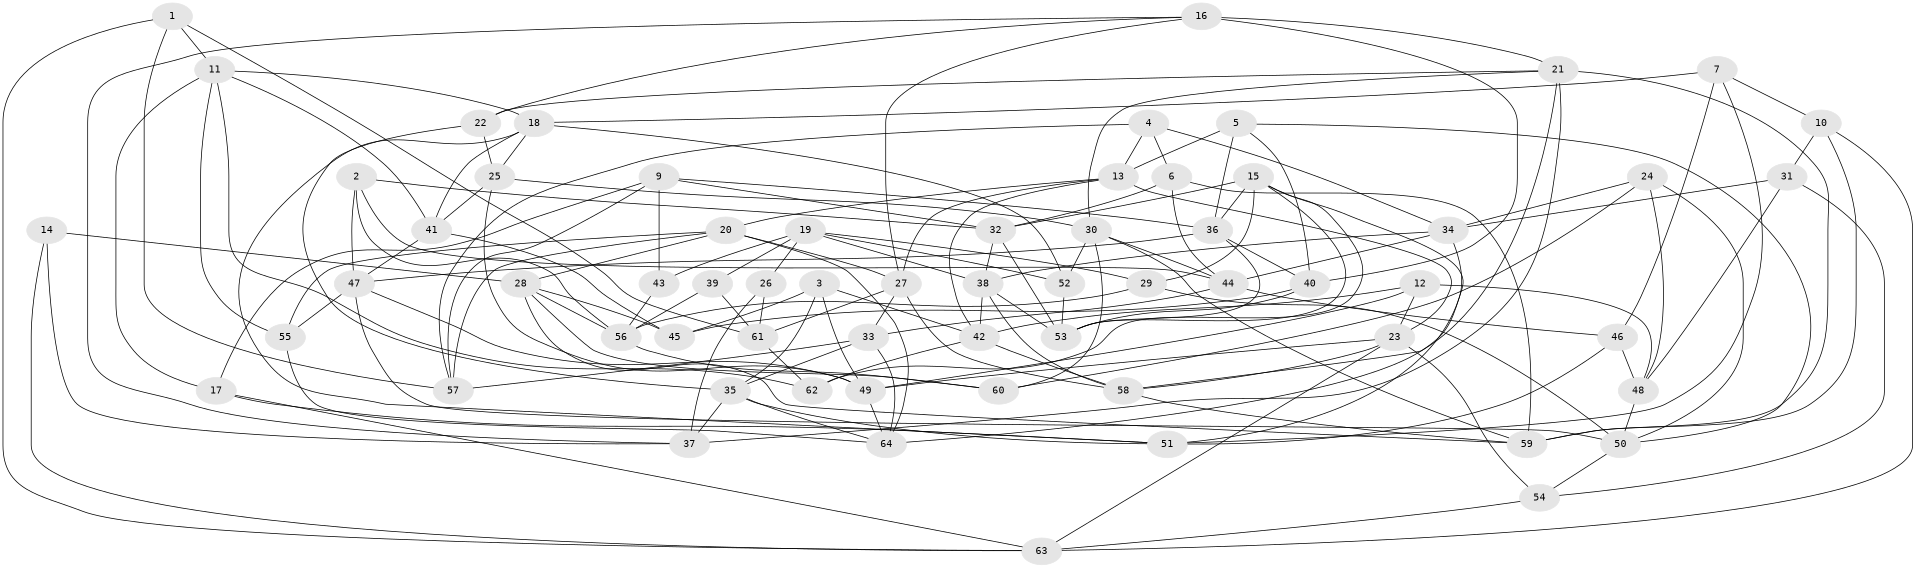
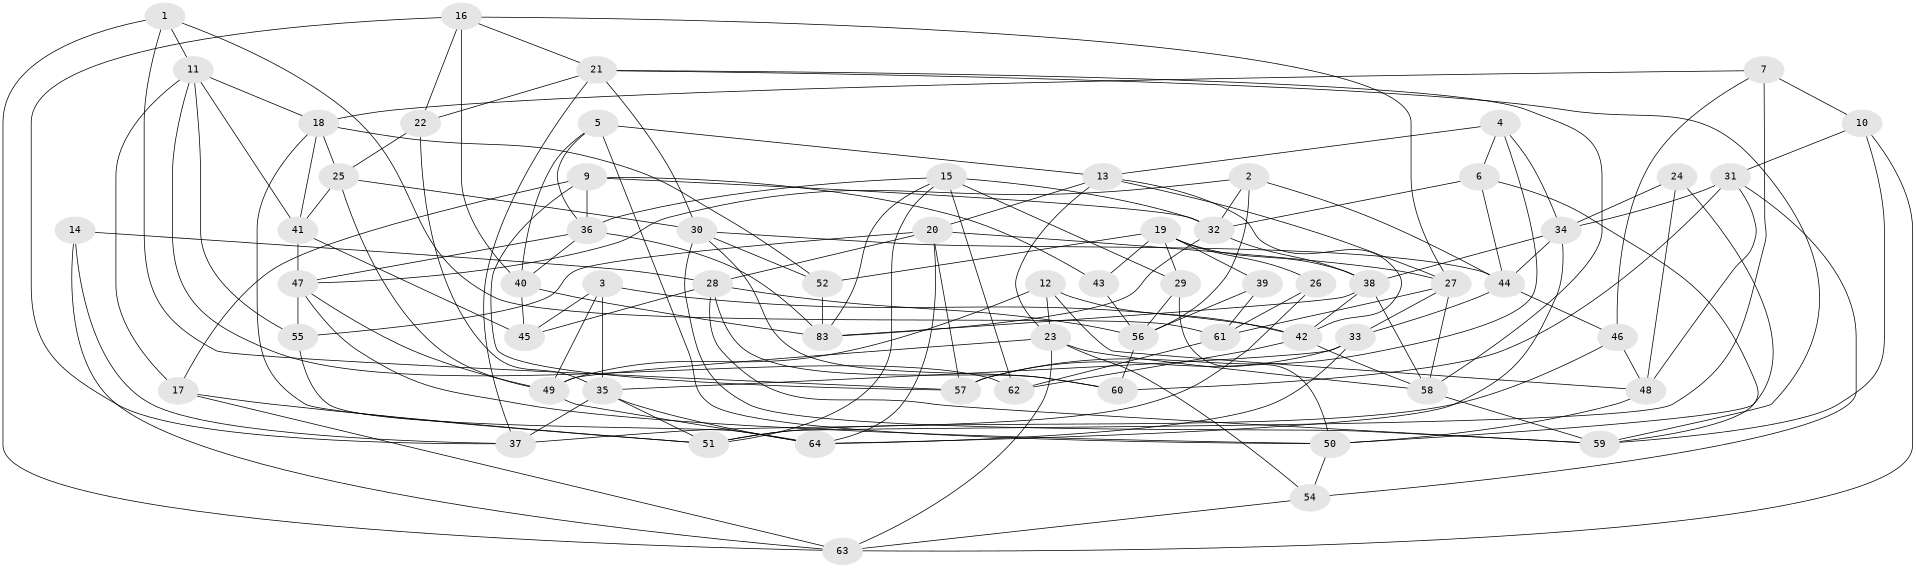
(1341, 327) -> (1457, 362)
(1061, 337) -> (823, 337)
